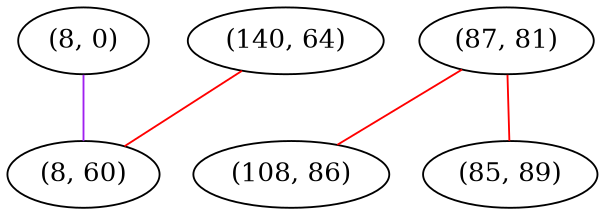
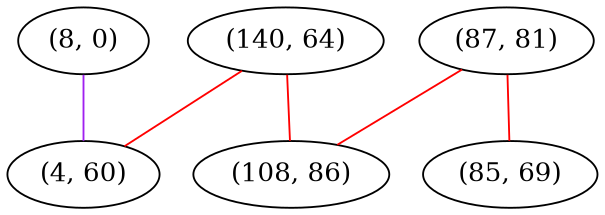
none -> (289, 108)
(84, 174) -> (84, 174)
(510, 174) -> (510, 174)
